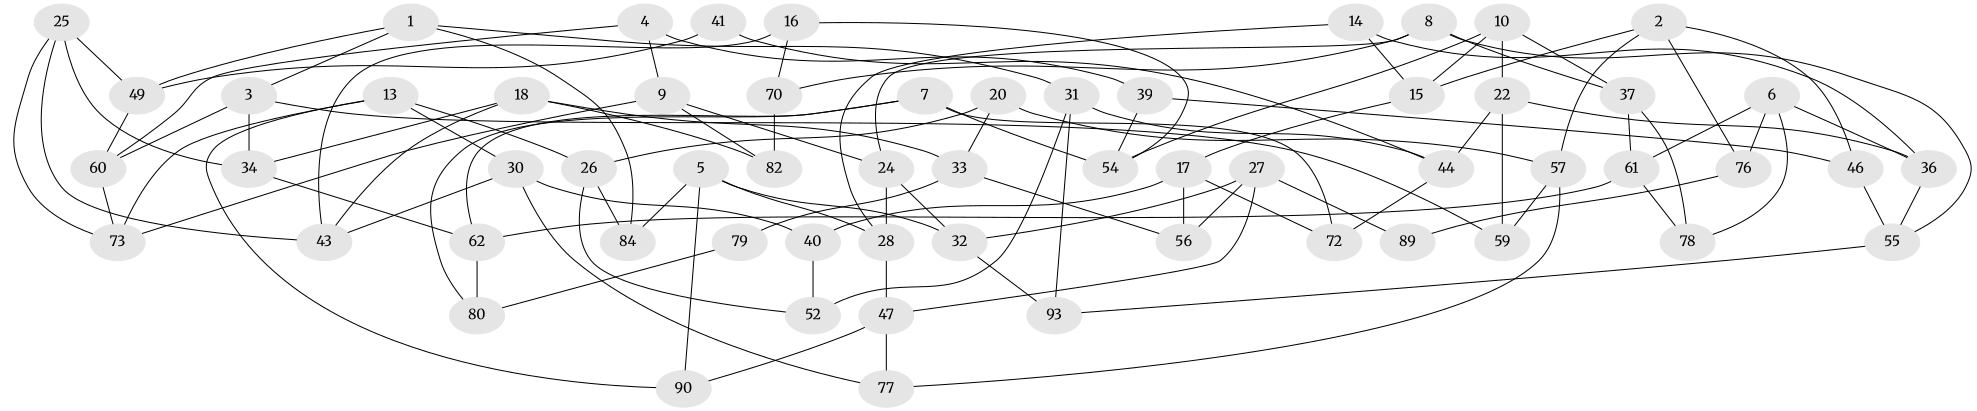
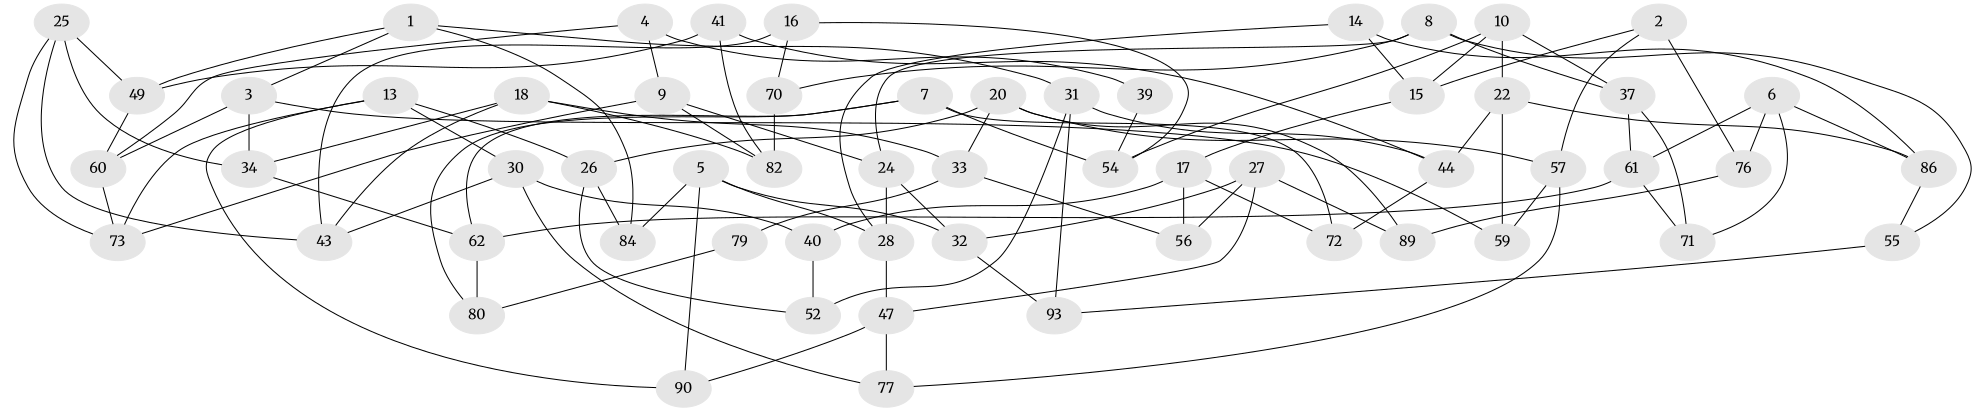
none -> (732, 100)
none -> (1235, 125)
(1856, 169) -> none
(1929, 169) -> (1929, 169)
(1688, 242) -> (1688, 242)
